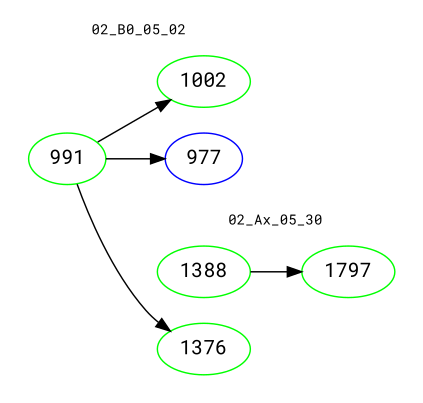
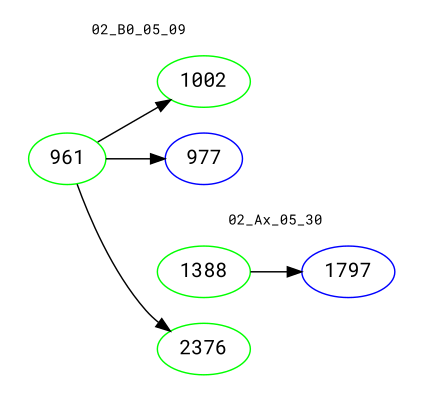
(139, 31) -> (139, 31)
(67, 159) -> (67, 159)
(348, 272) -> (348, 272)
(204, 349) -> (204, 349)
